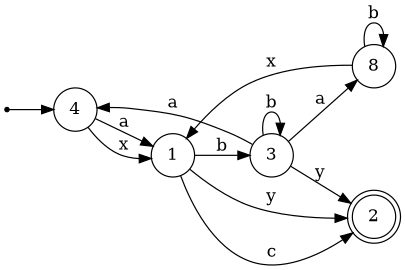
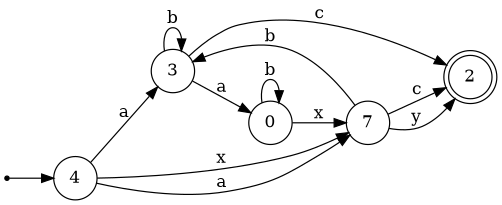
(374, 66) -> (270, 123)
(183, 117) -> (120, 129)
(173, 155) -> (368, 123)
(320, 173) -> (319, 14)
